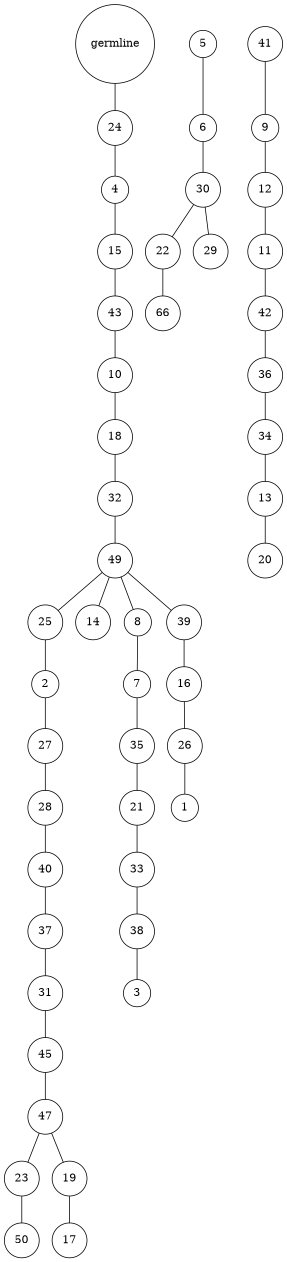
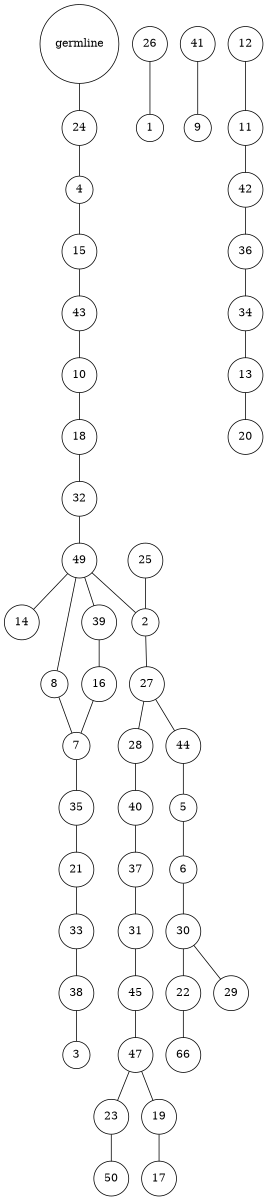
(265, 157) -> none
(80, 591) -> (114, 593)
(184, 715) -> (87, 717)
none -> (183, 746)
